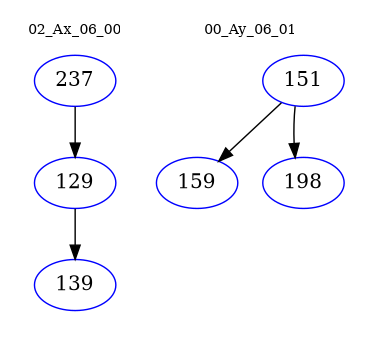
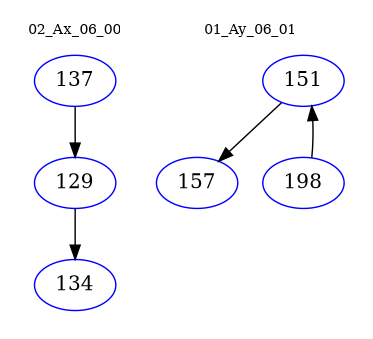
(250, 30) -> (250, 30)
(75, 81) -> (75, 81)
(294, 125) -> (313, 139)
(197, 183) -> (197, 183)
(75, 285) -> (75, 285)
